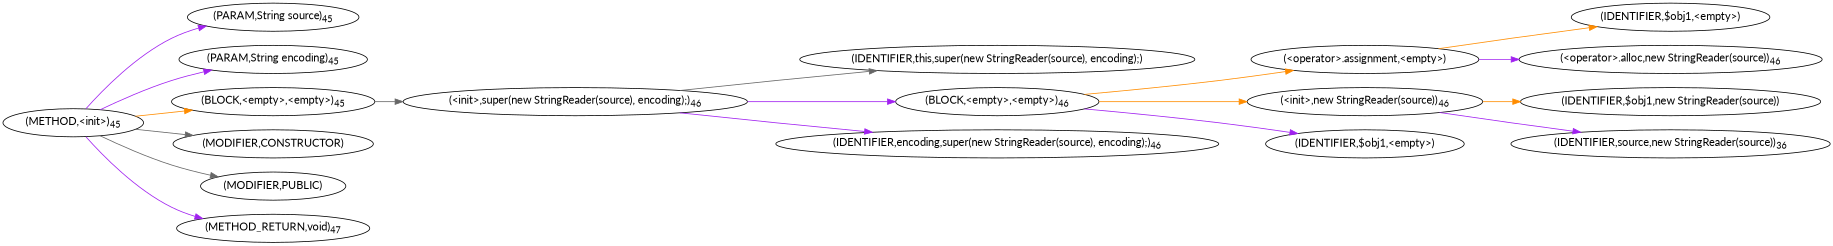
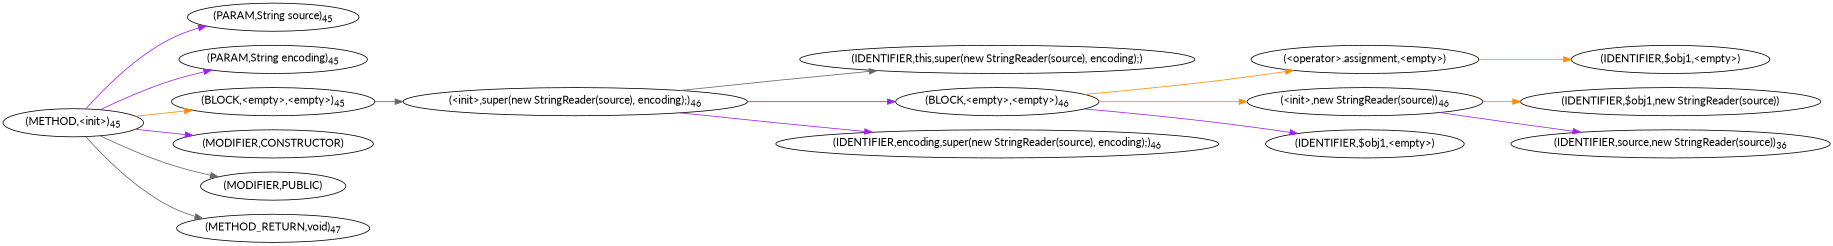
(1671, 59) -> none
(160, 132) -> (160, 132)
(136, 184) -> (136, 184)
